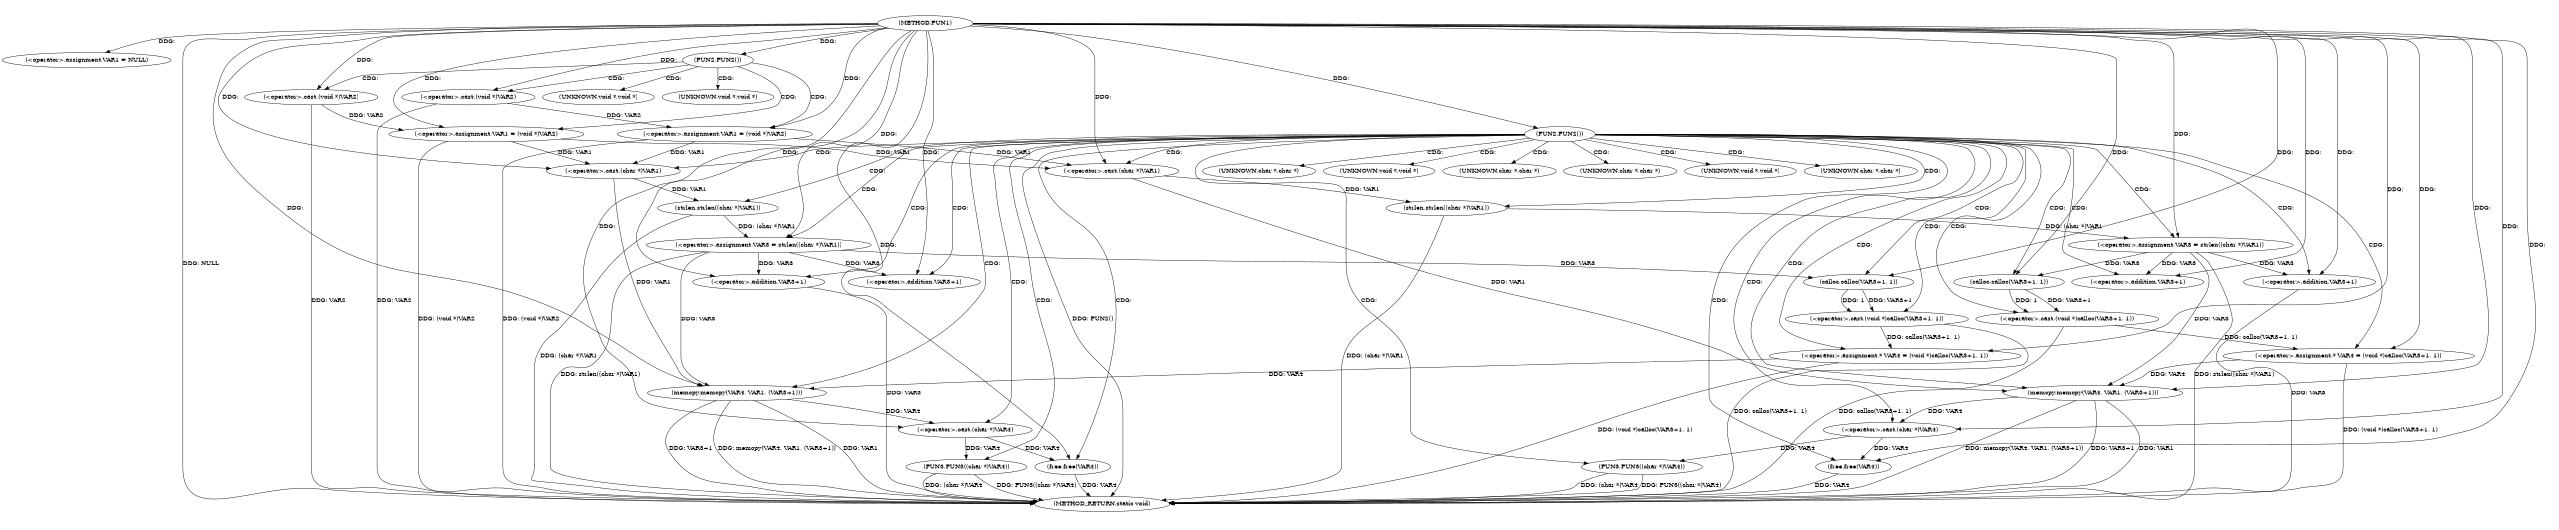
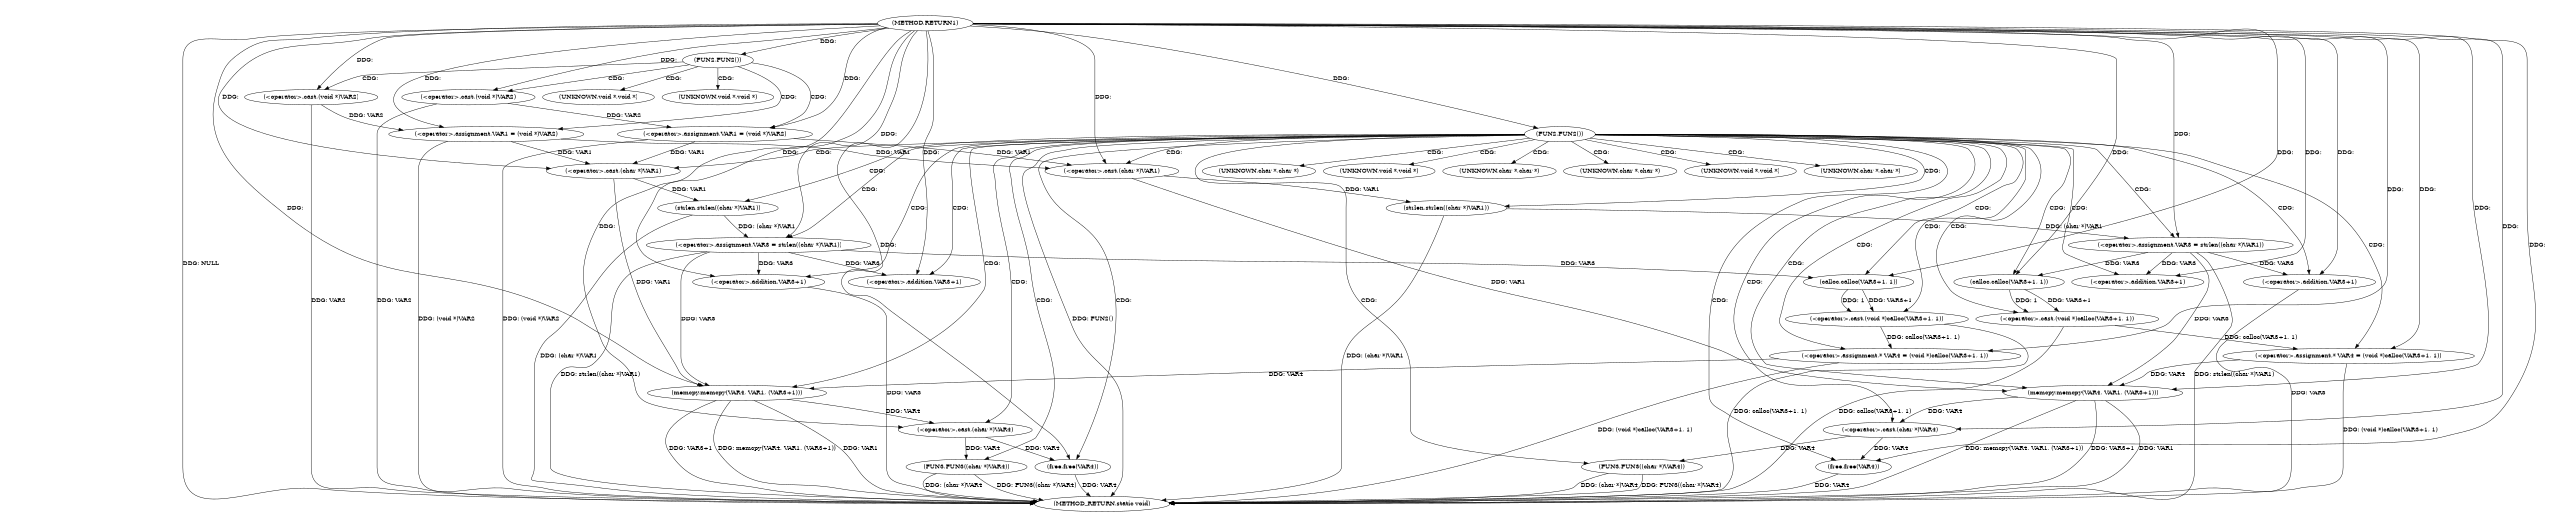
(925, 23) -> (925, 23)
(87, 60) -> none
